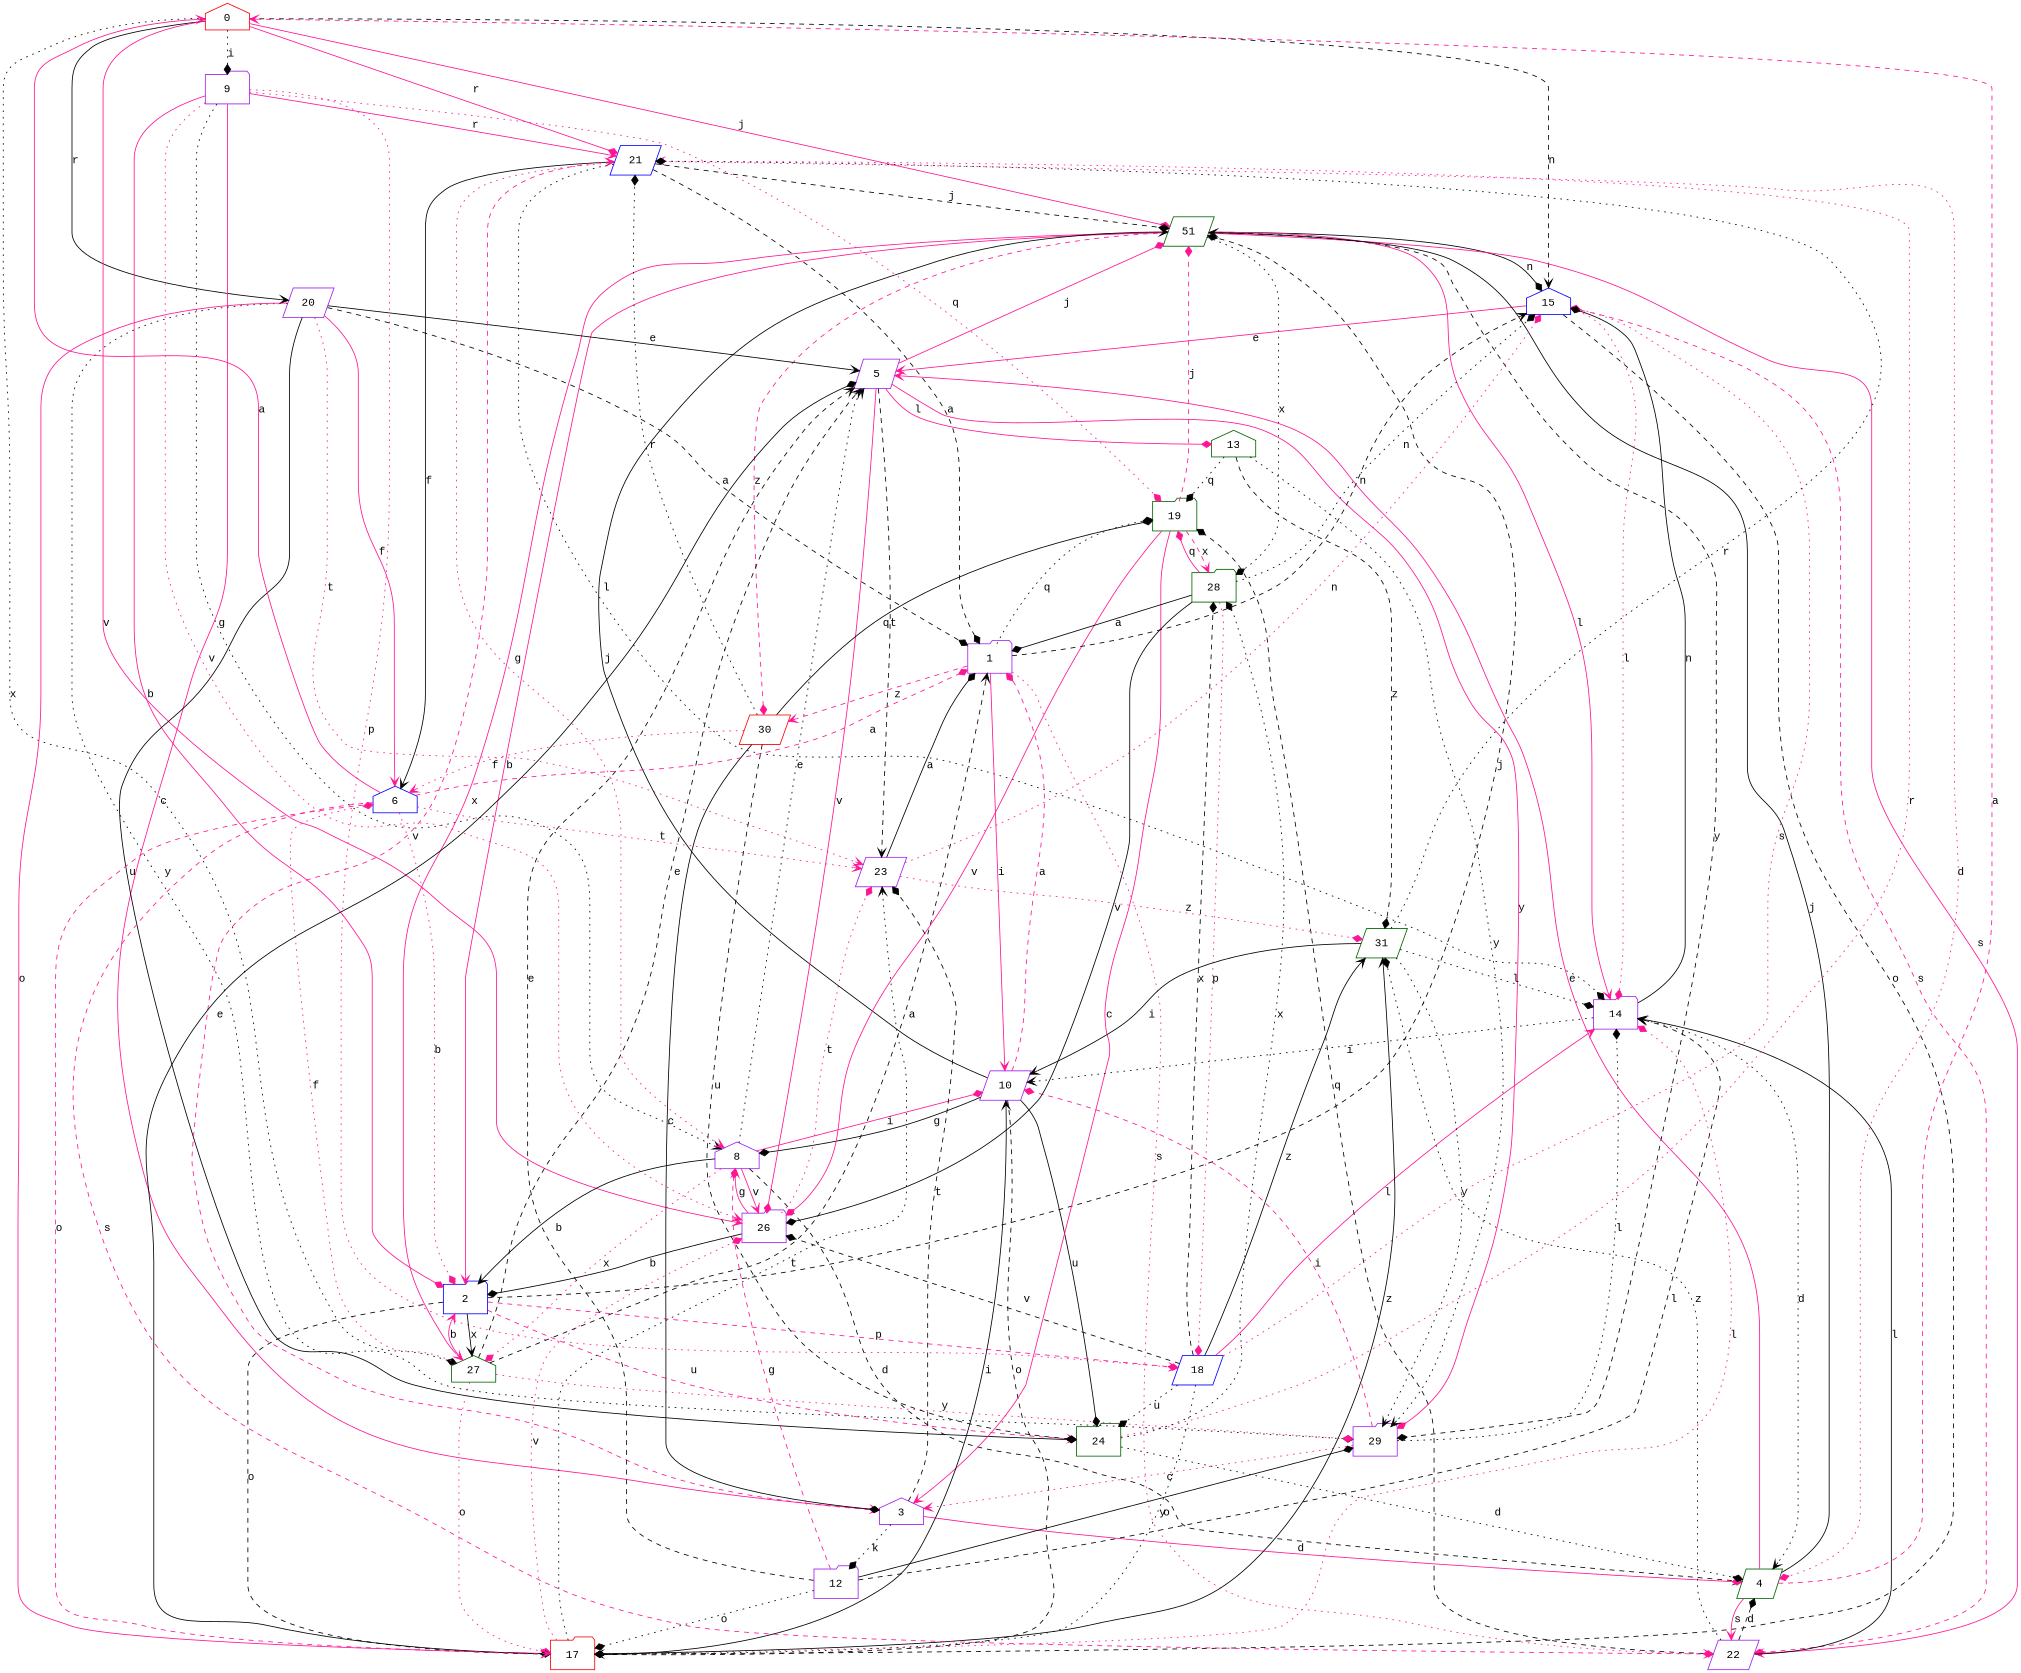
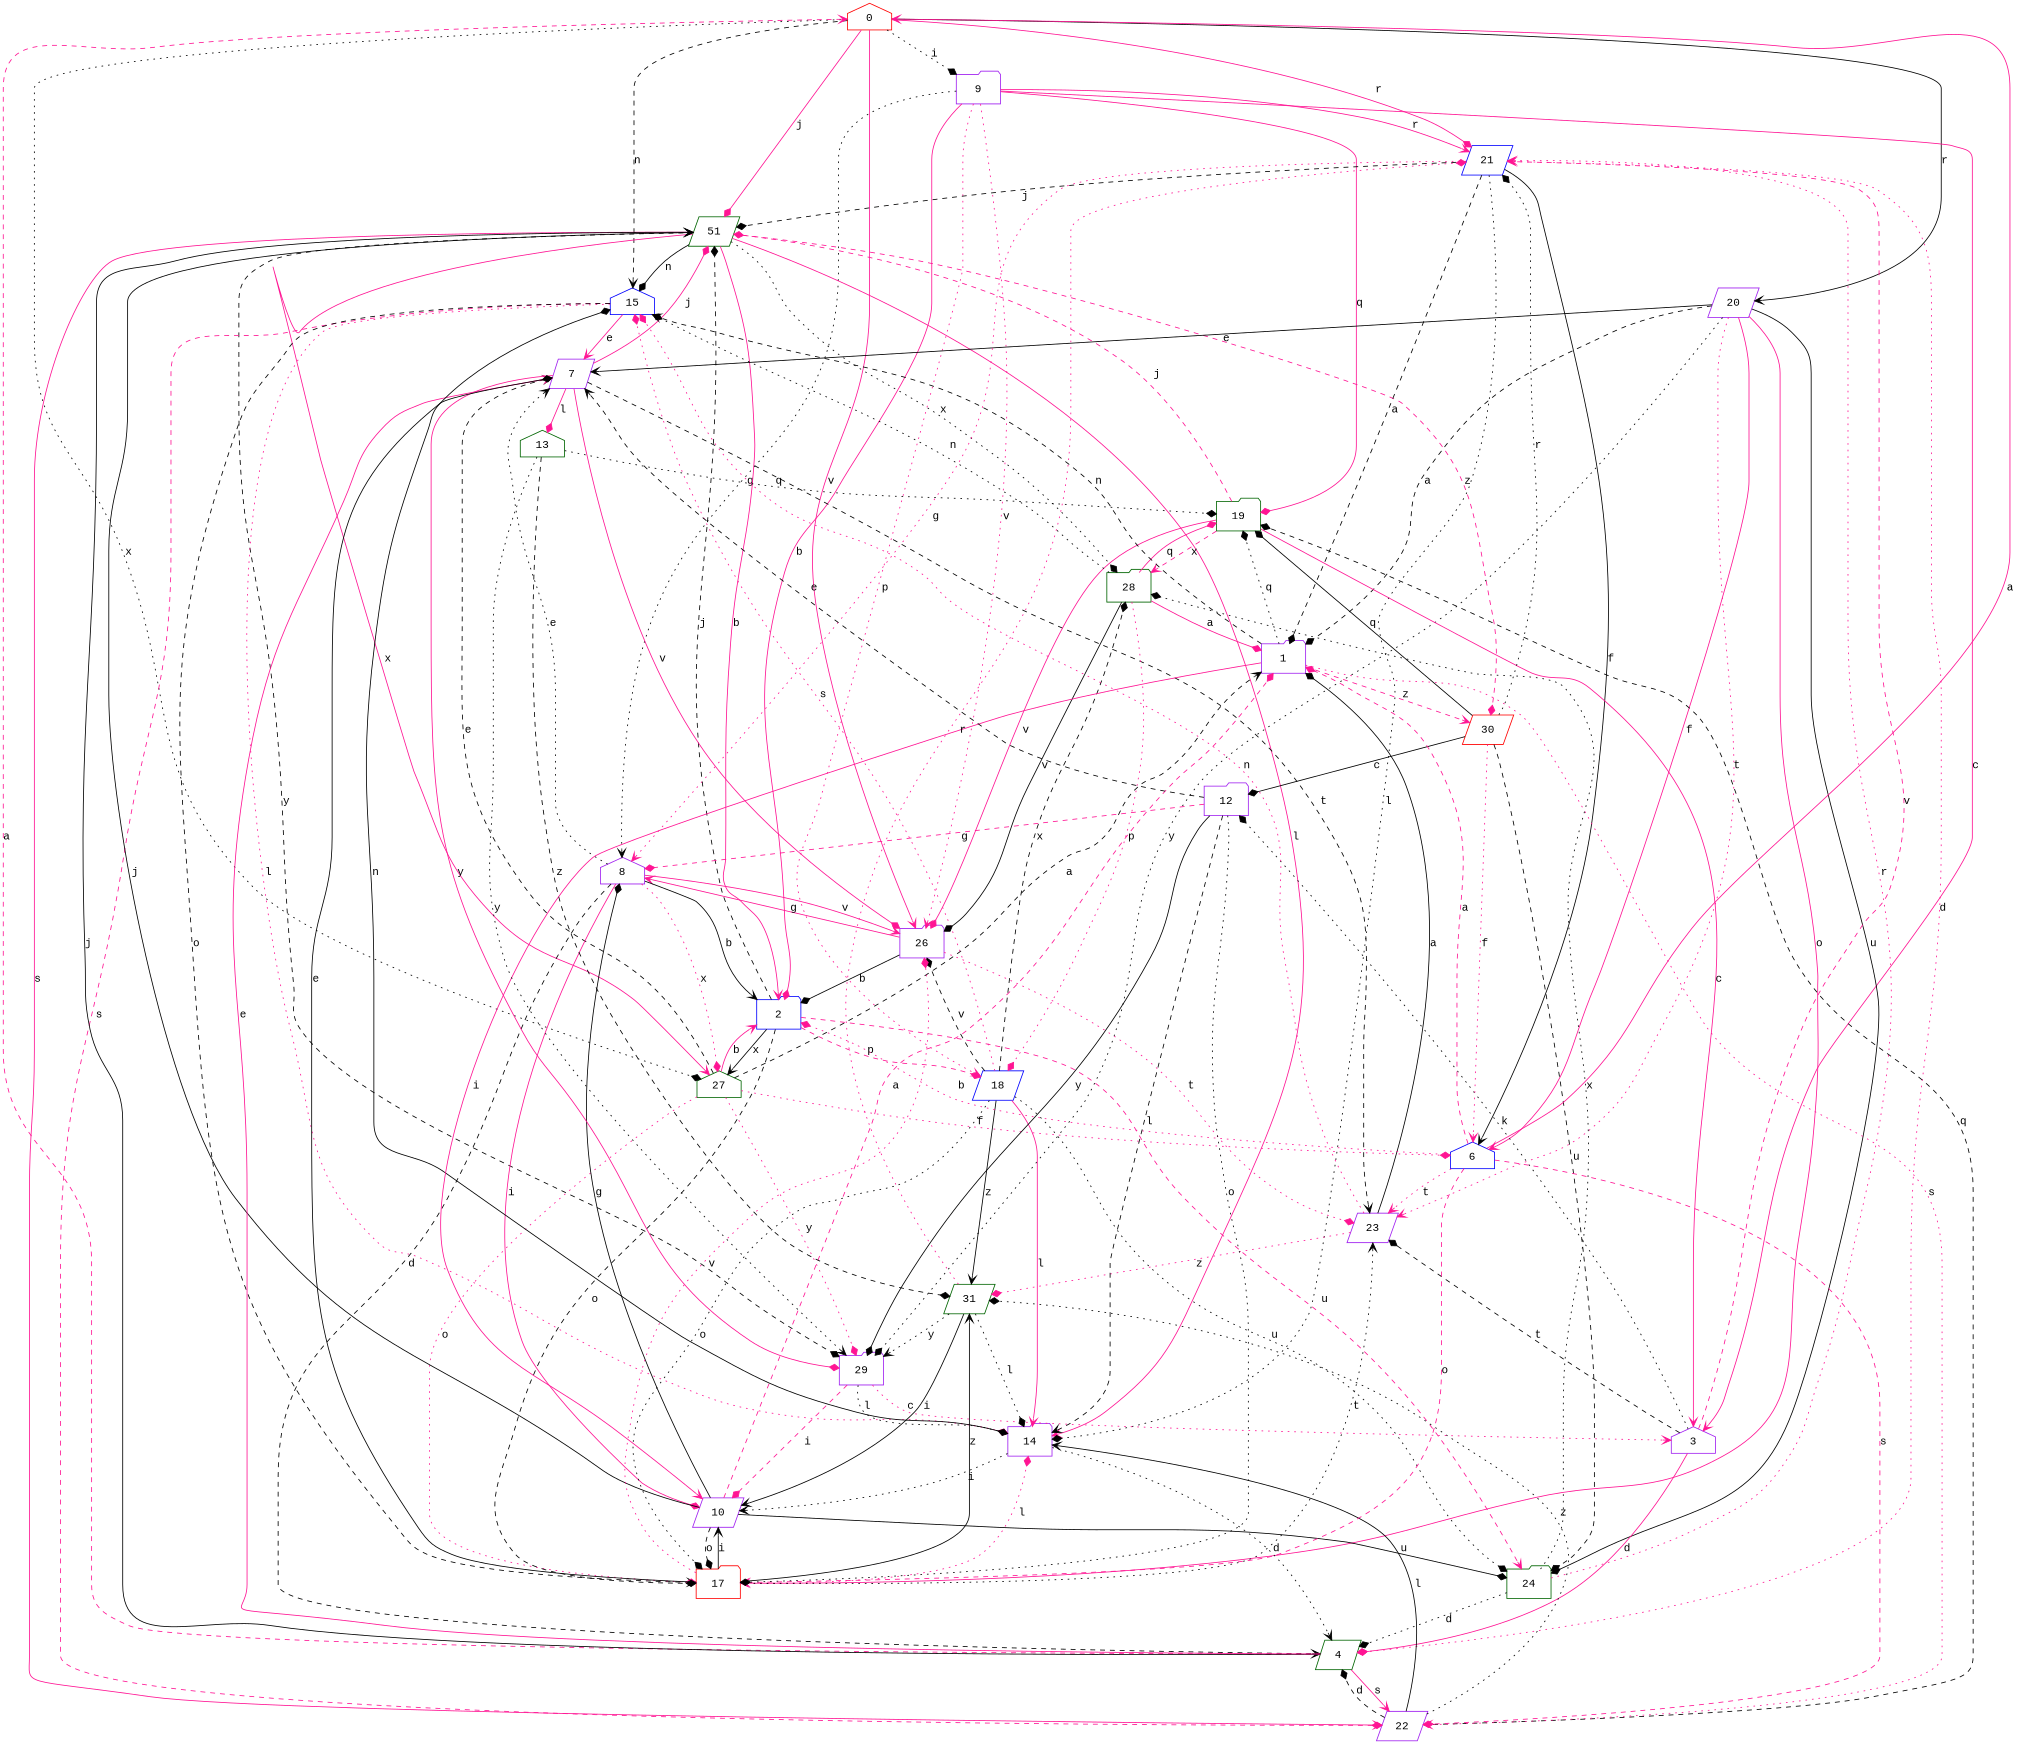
(749, 184) -> (1356, 177)
(1693, 218) -> (1033, 593)
(877, 374) -> (572, 374)
(1107, 621) -> (1201, 626)
(666, 1196) -> (1362, 764)
